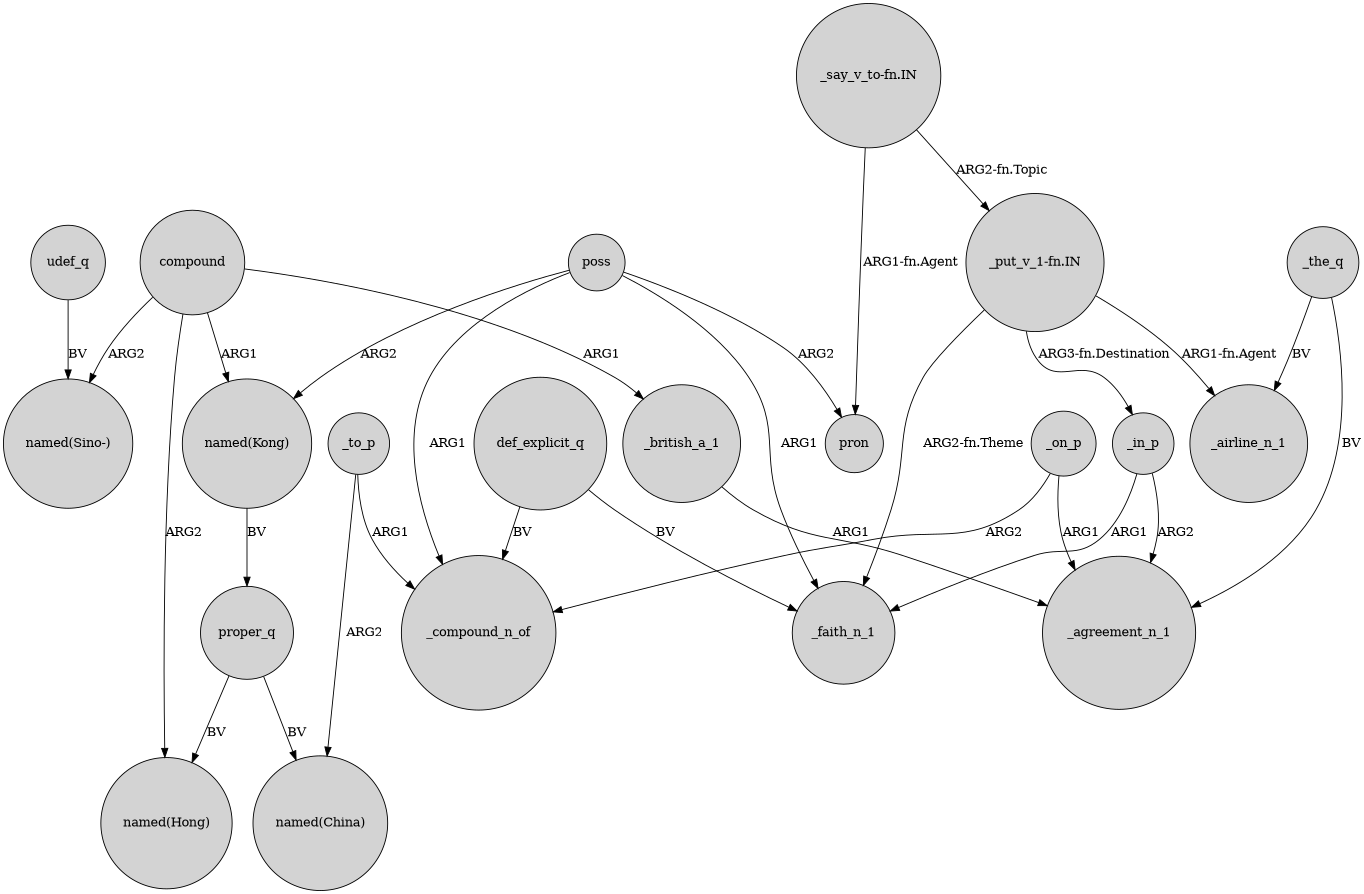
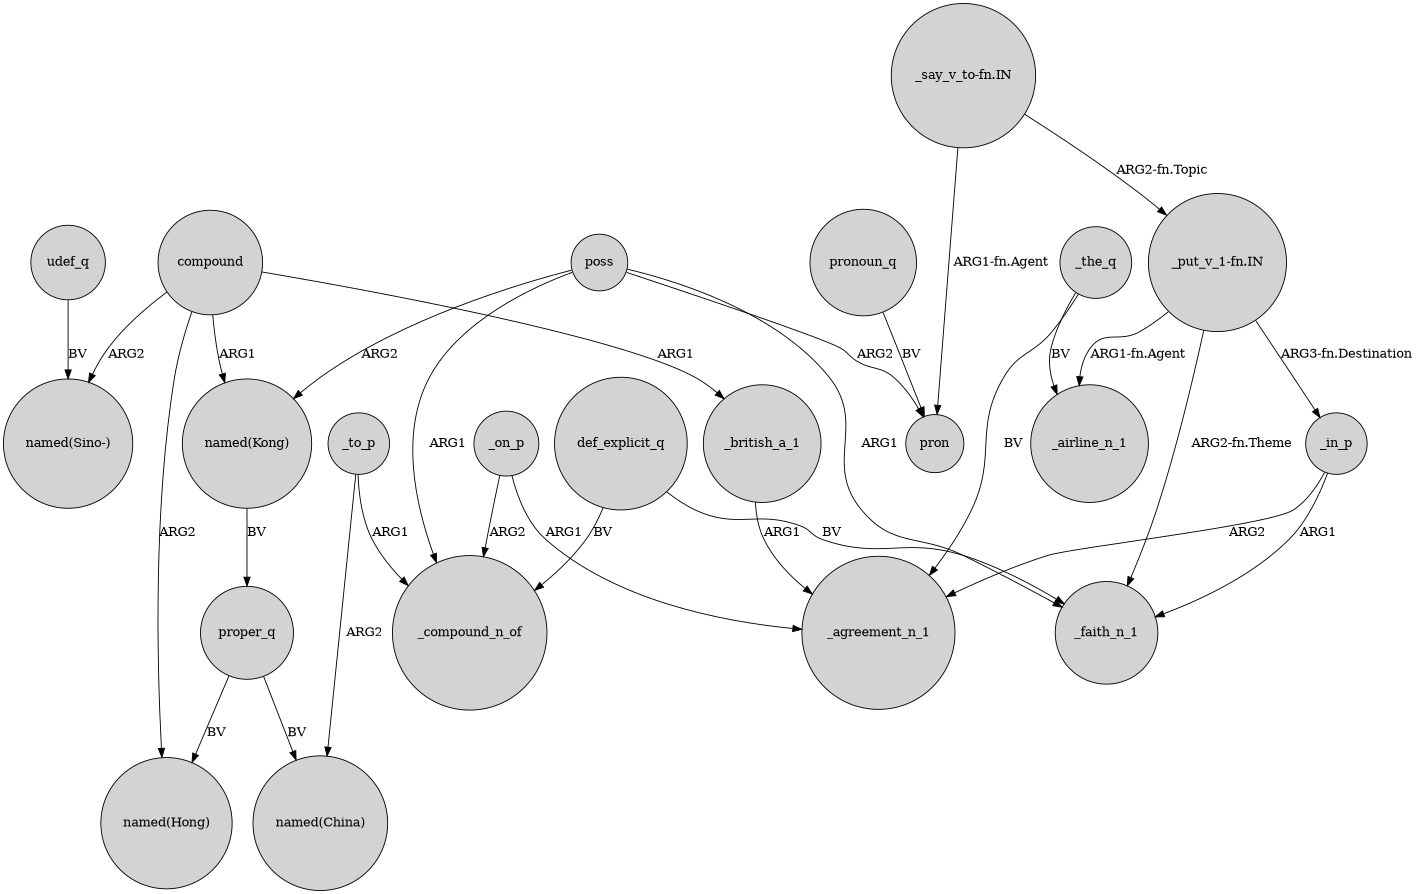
none -> (863, 263)
